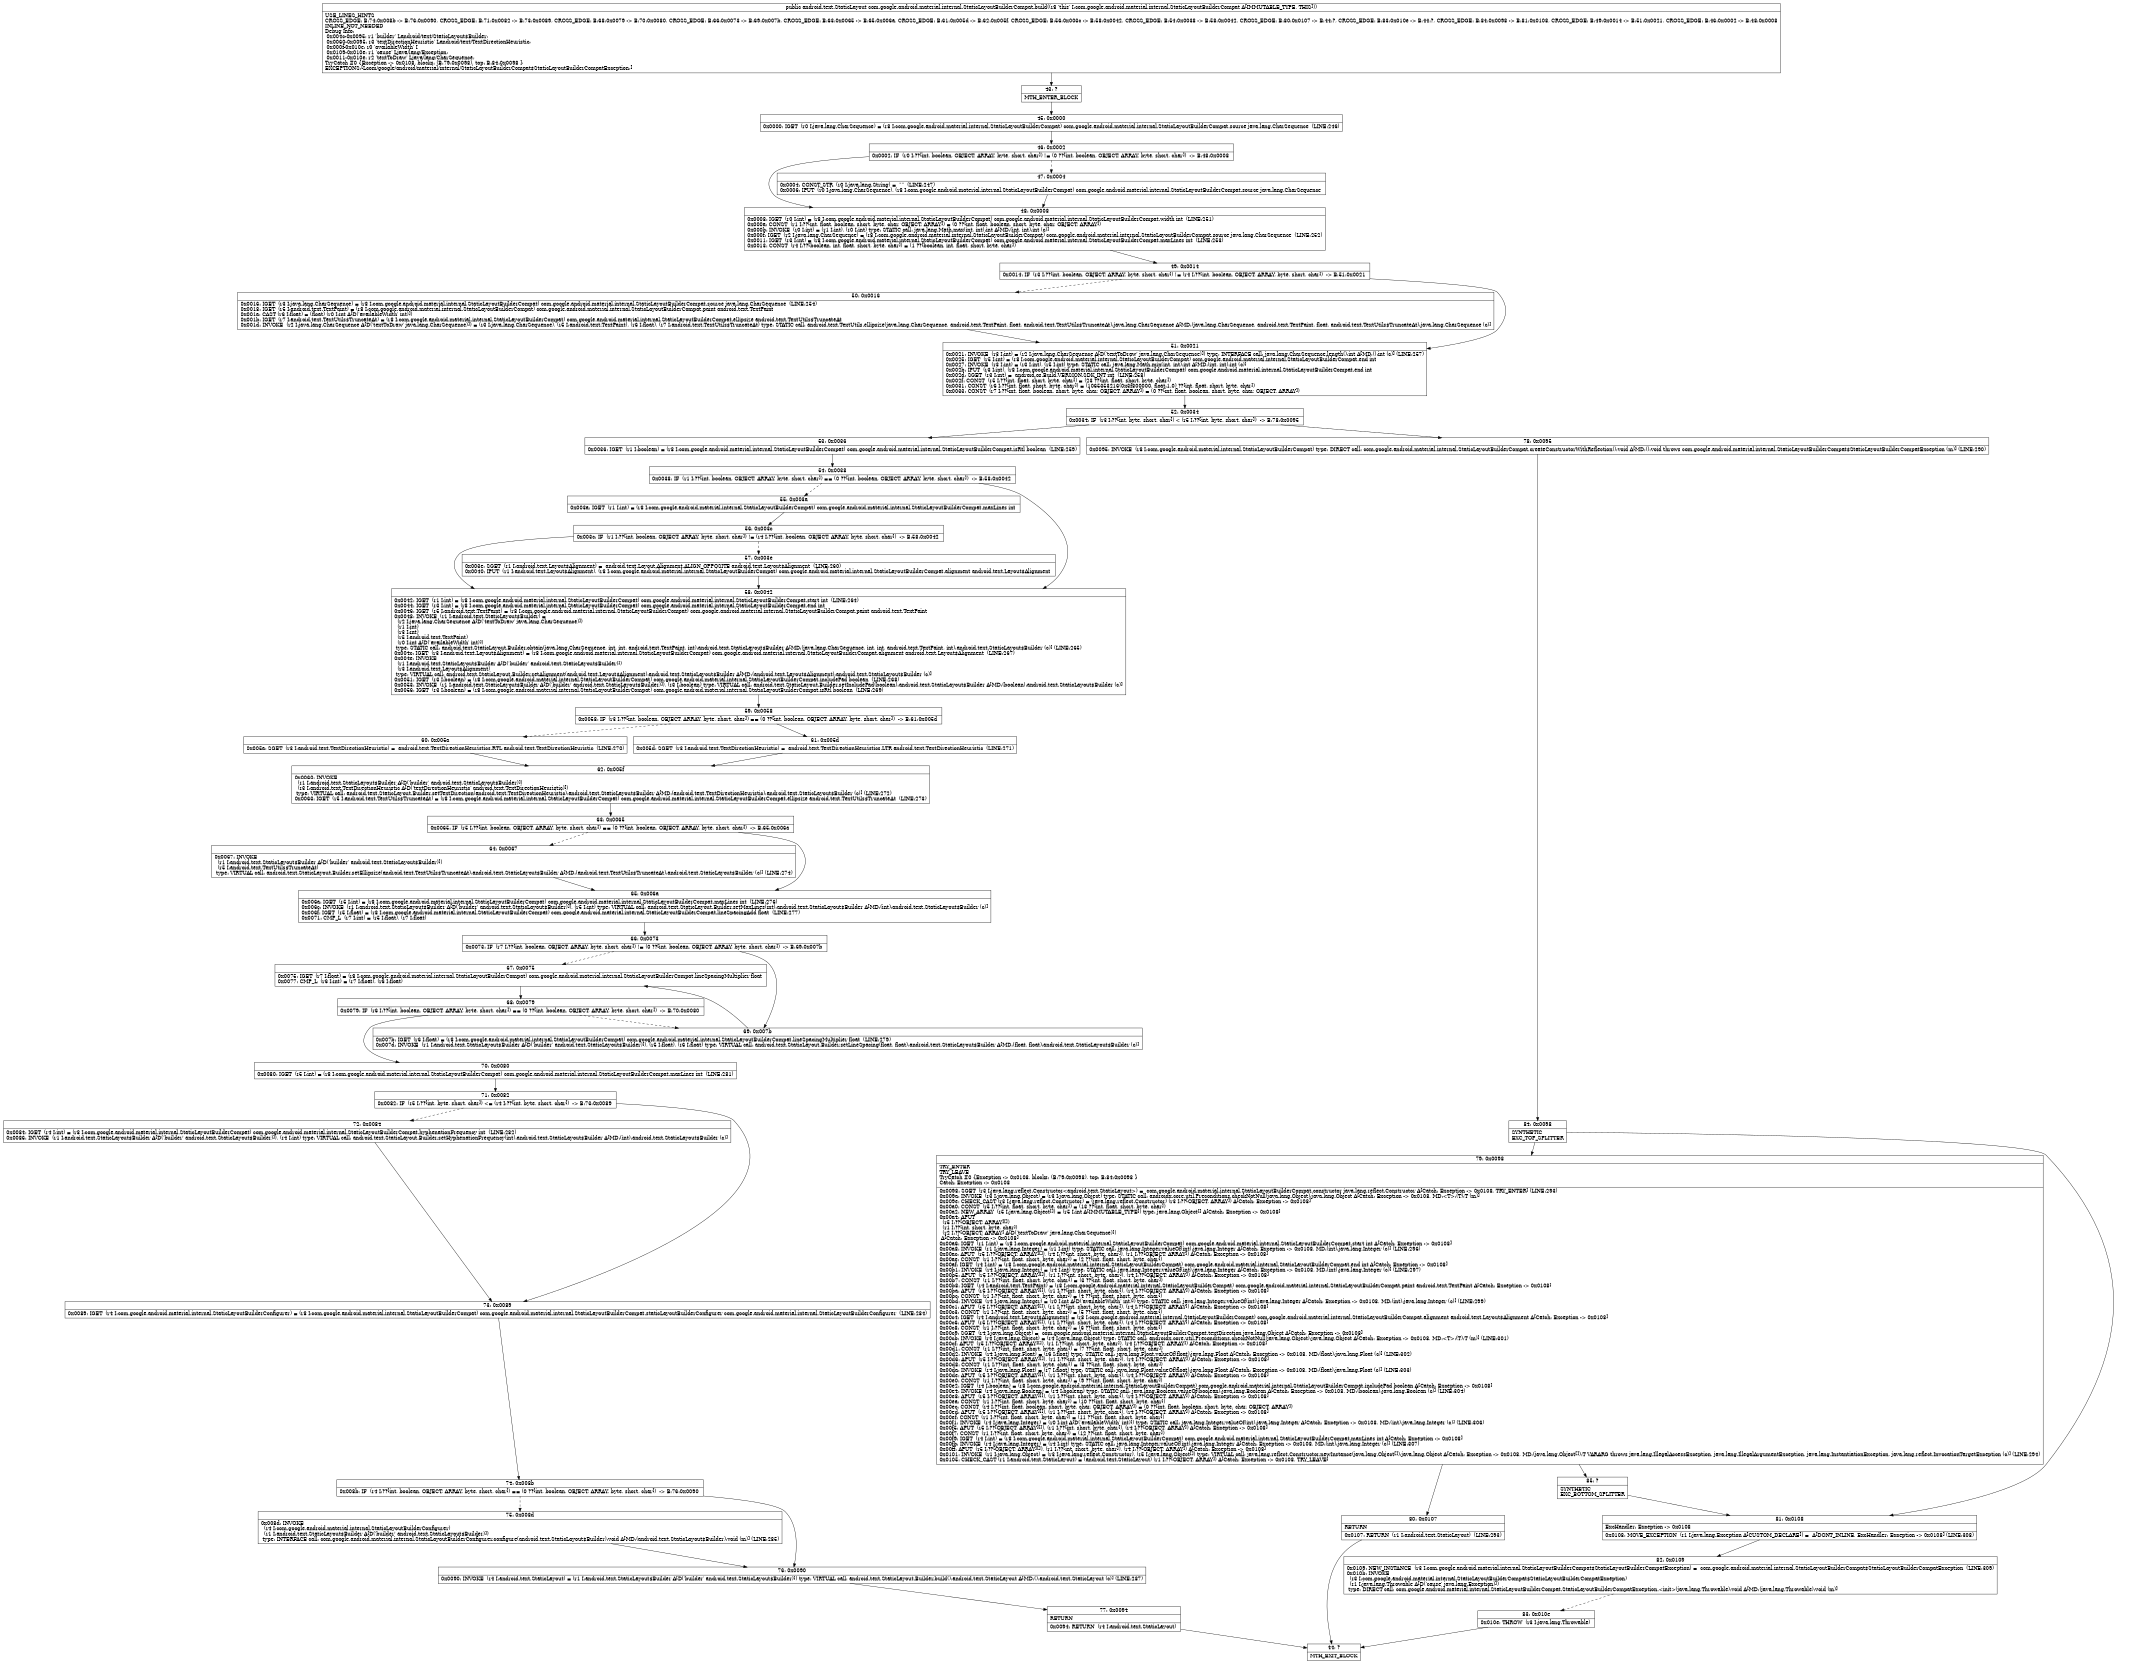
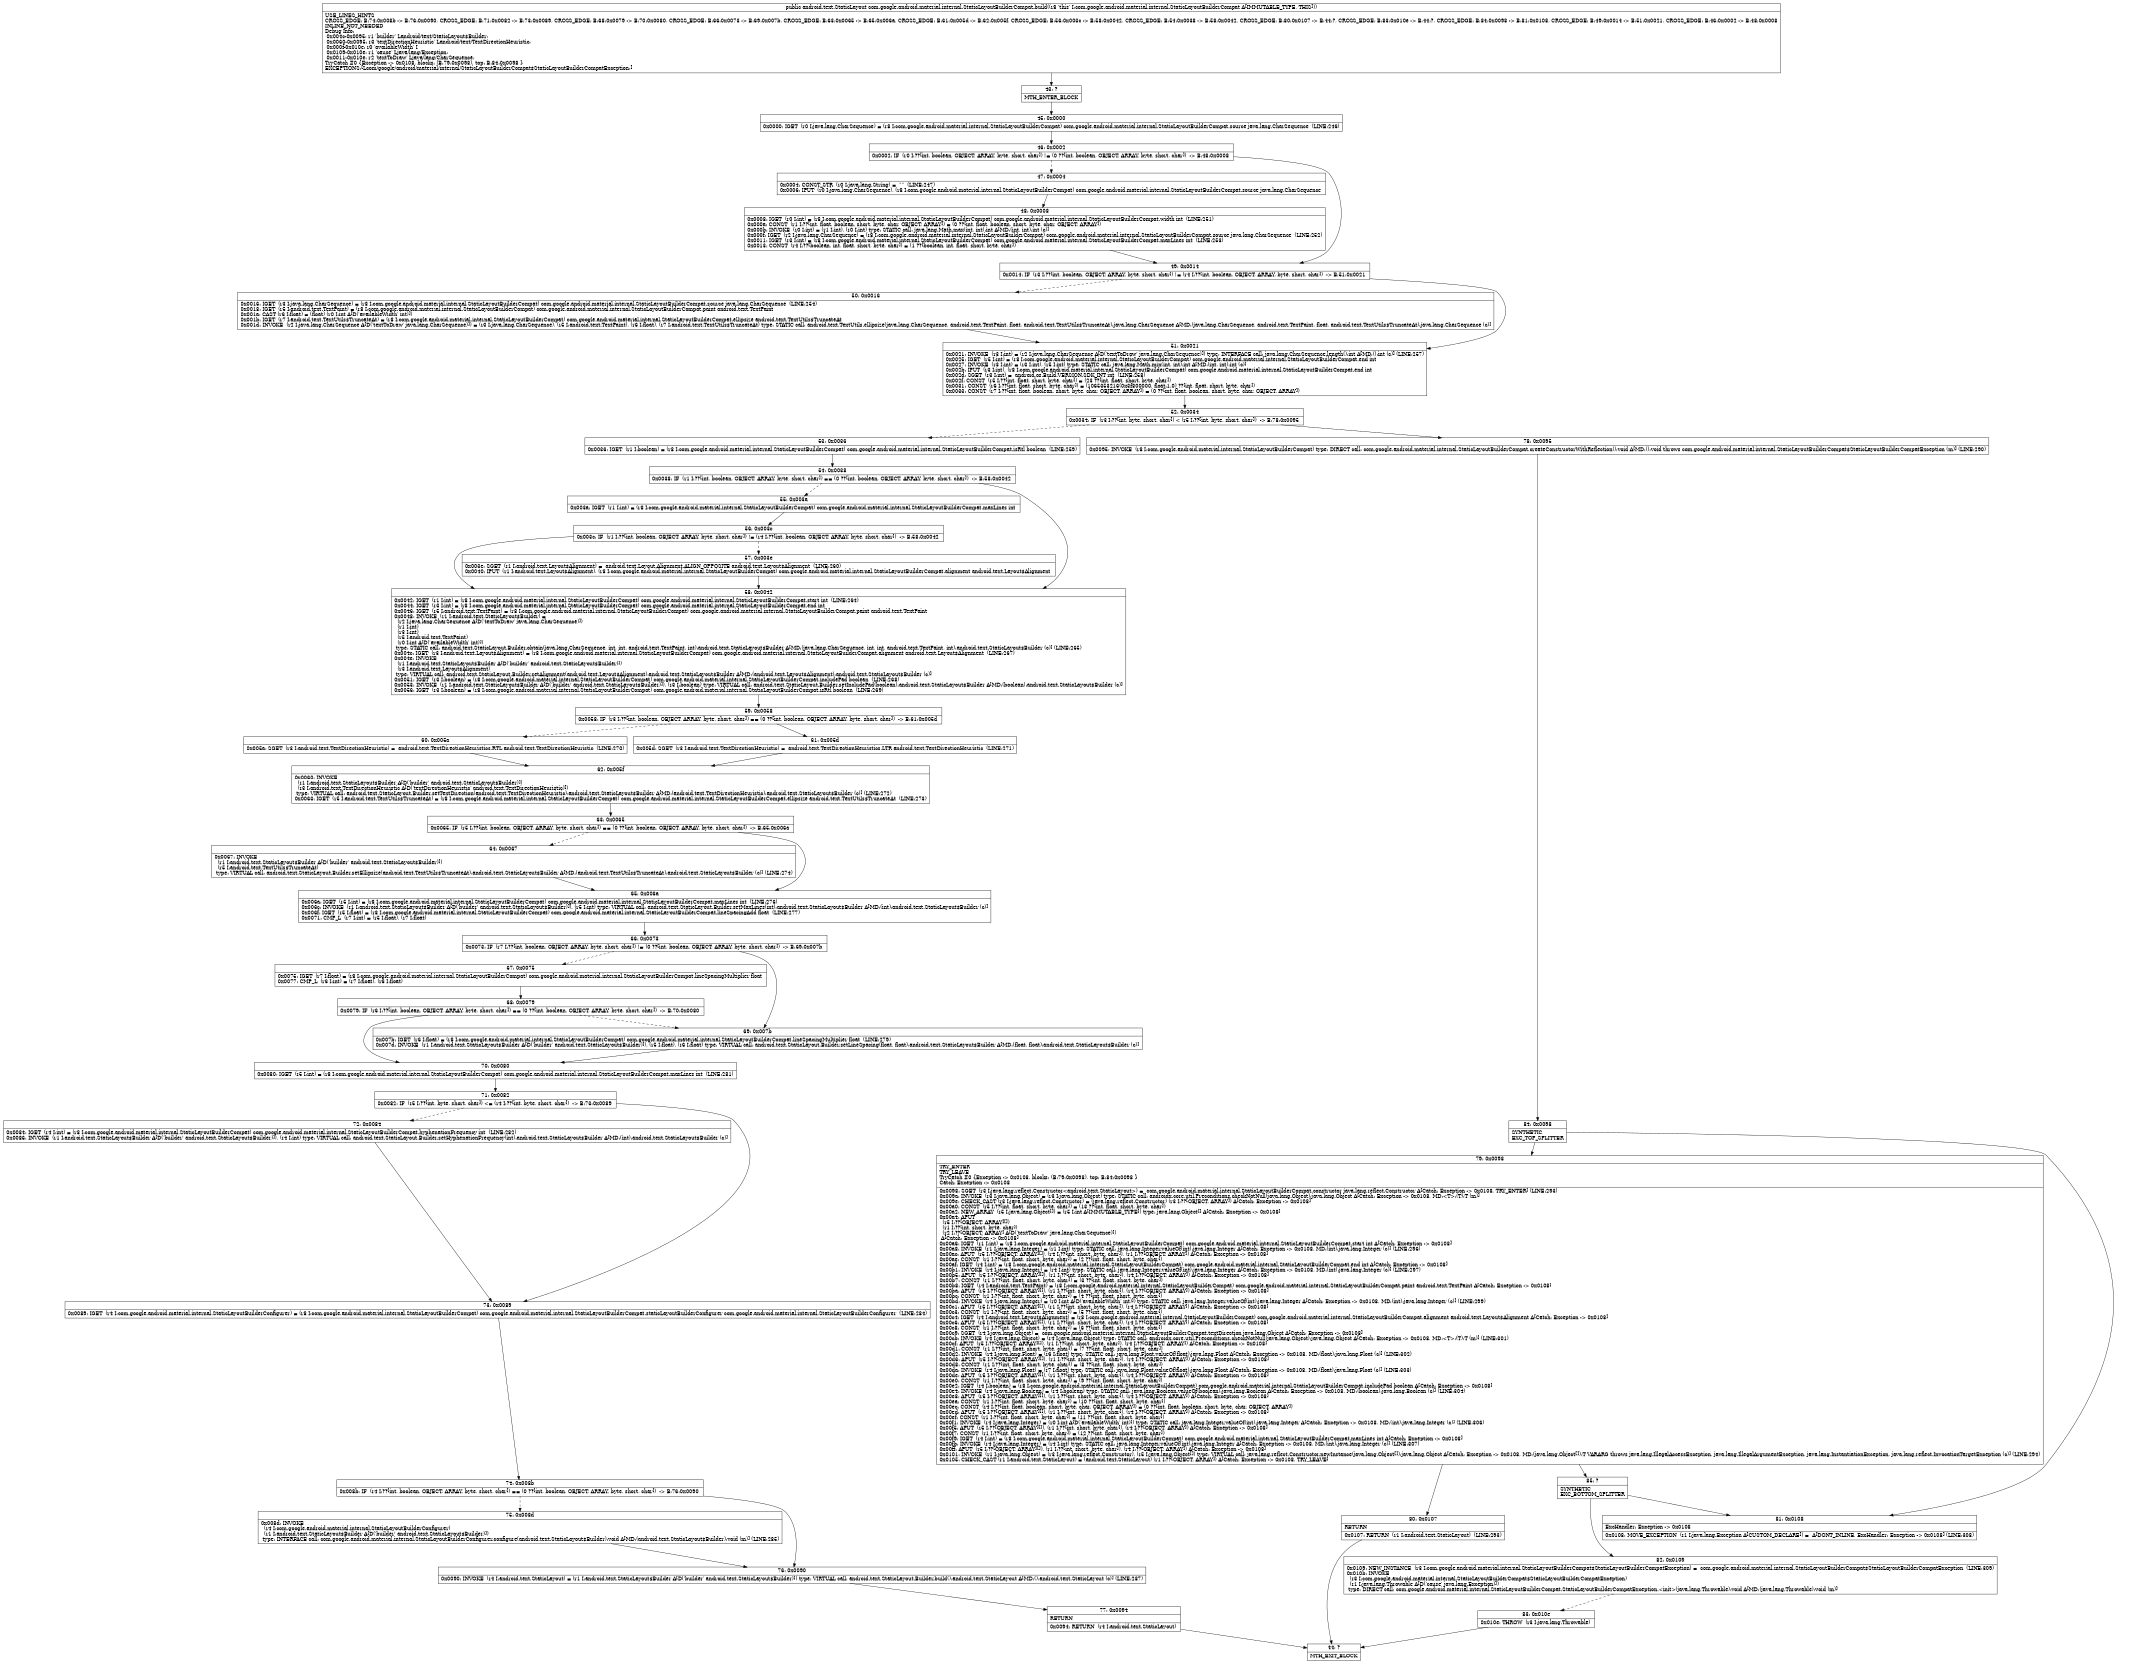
(790, 166) -> (1333, 179)
(1010, 431) -> (1010, 431)
(702, 997) -> (617, 1056)
(1740, 1548) -> (1593, 1530)
